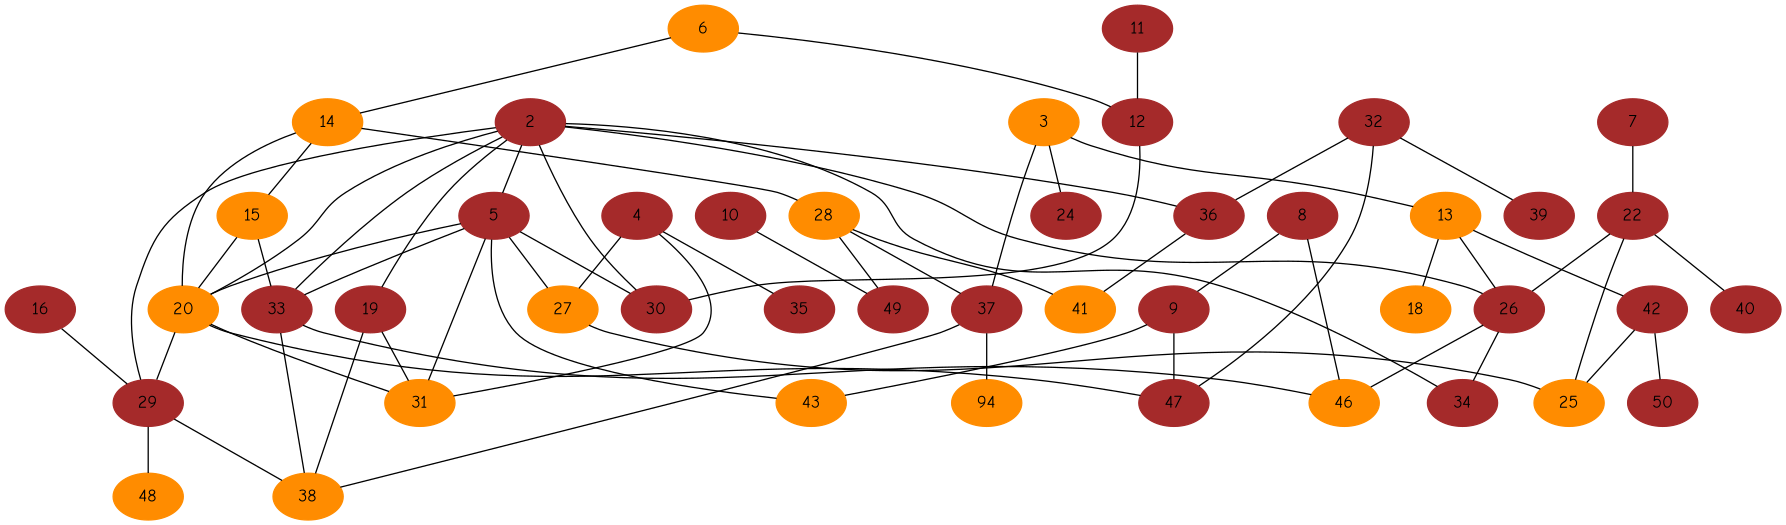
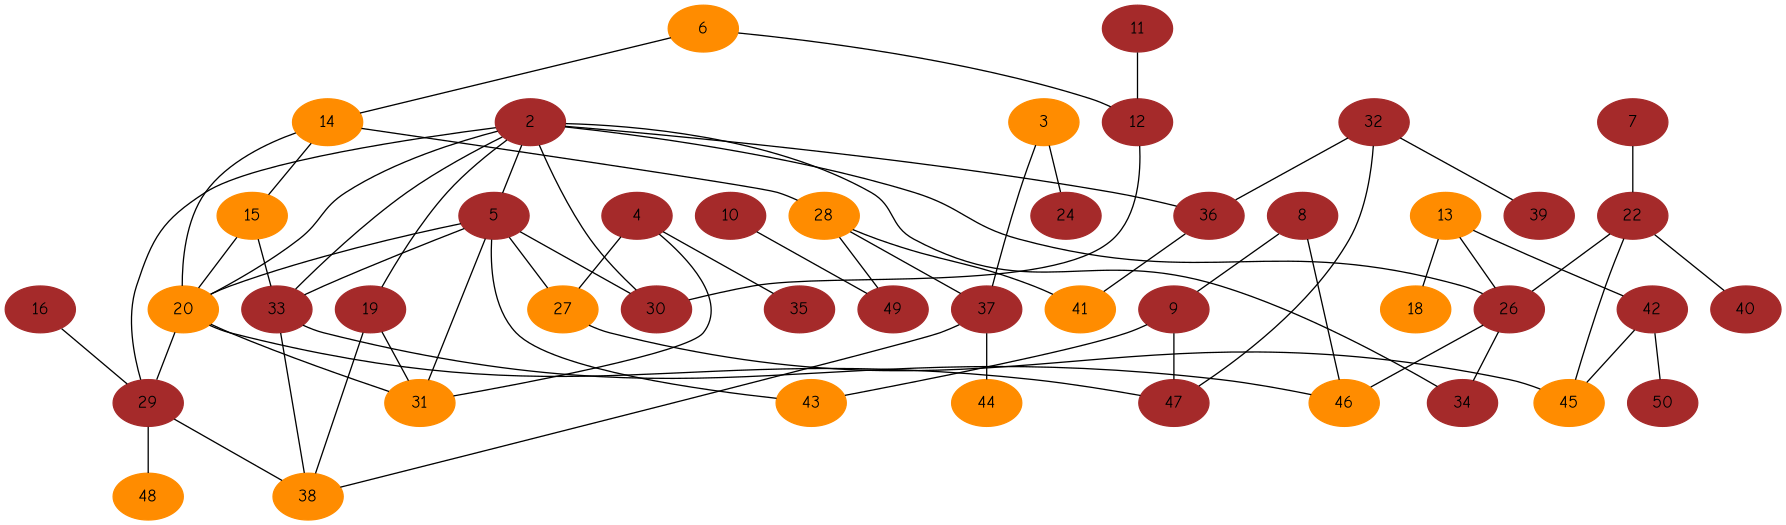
(1241, 176) -> none
(987, 403) -> (987, 403)
(1569, 403) -> (1569, 403)
